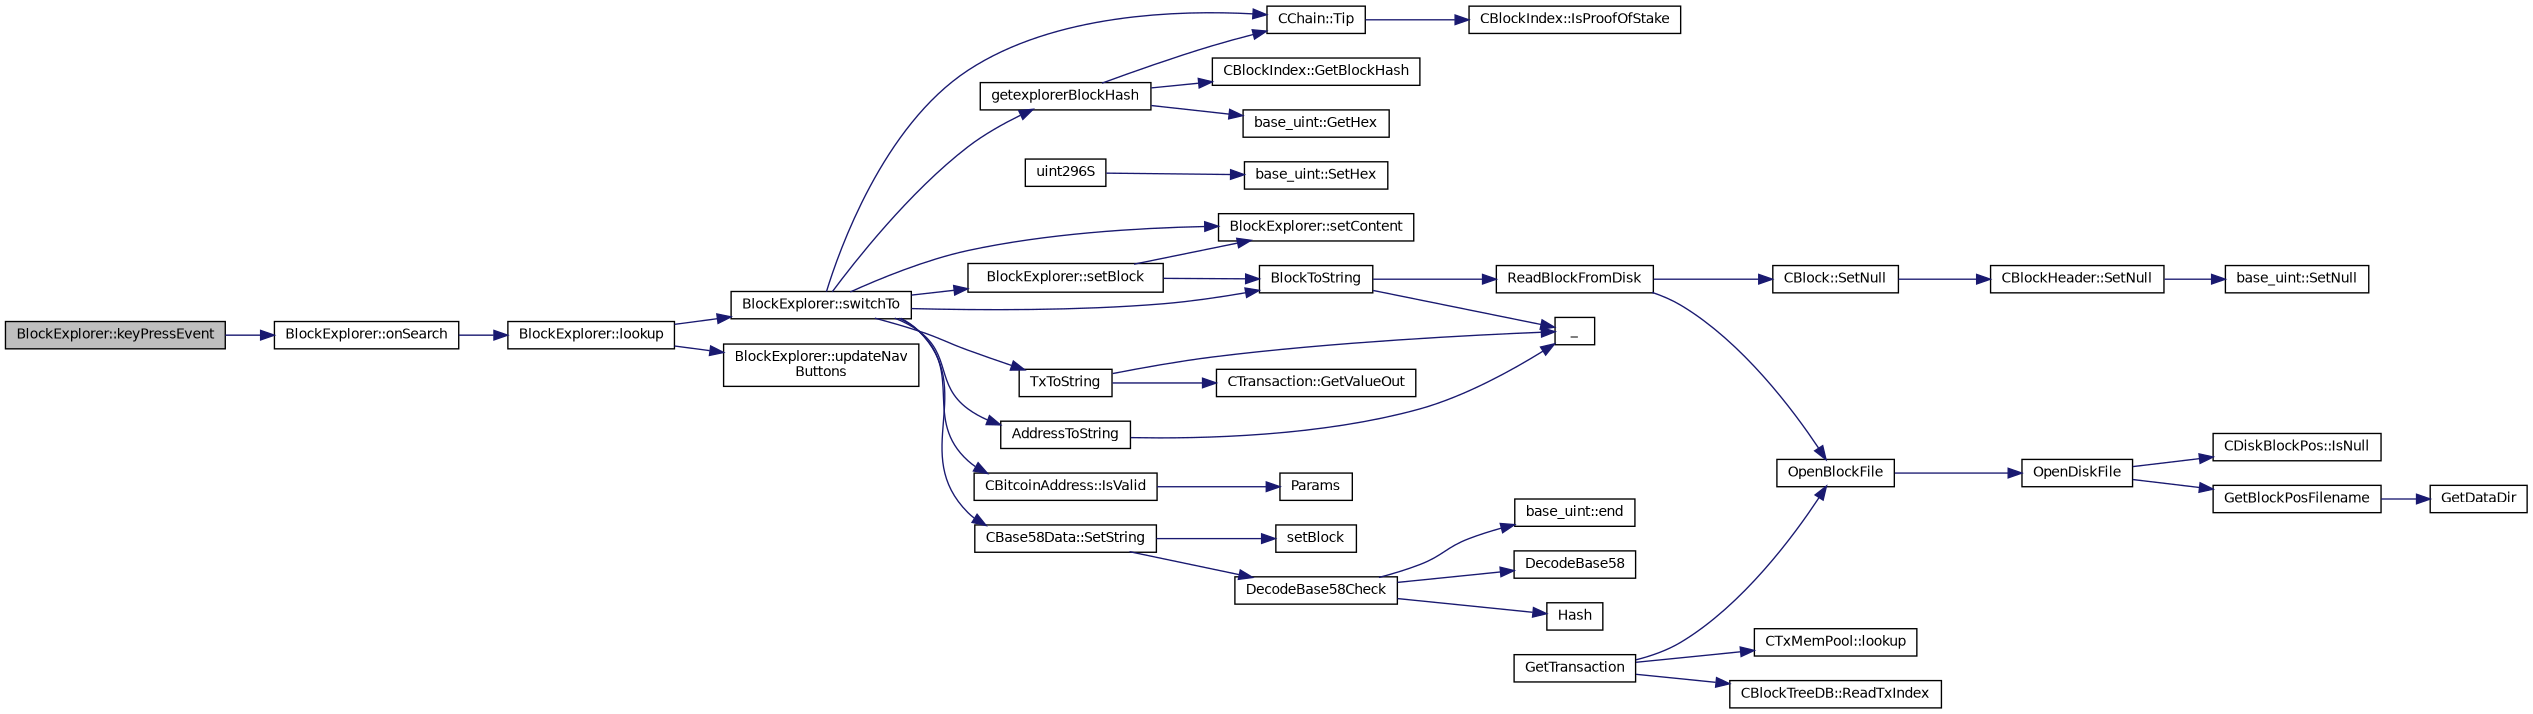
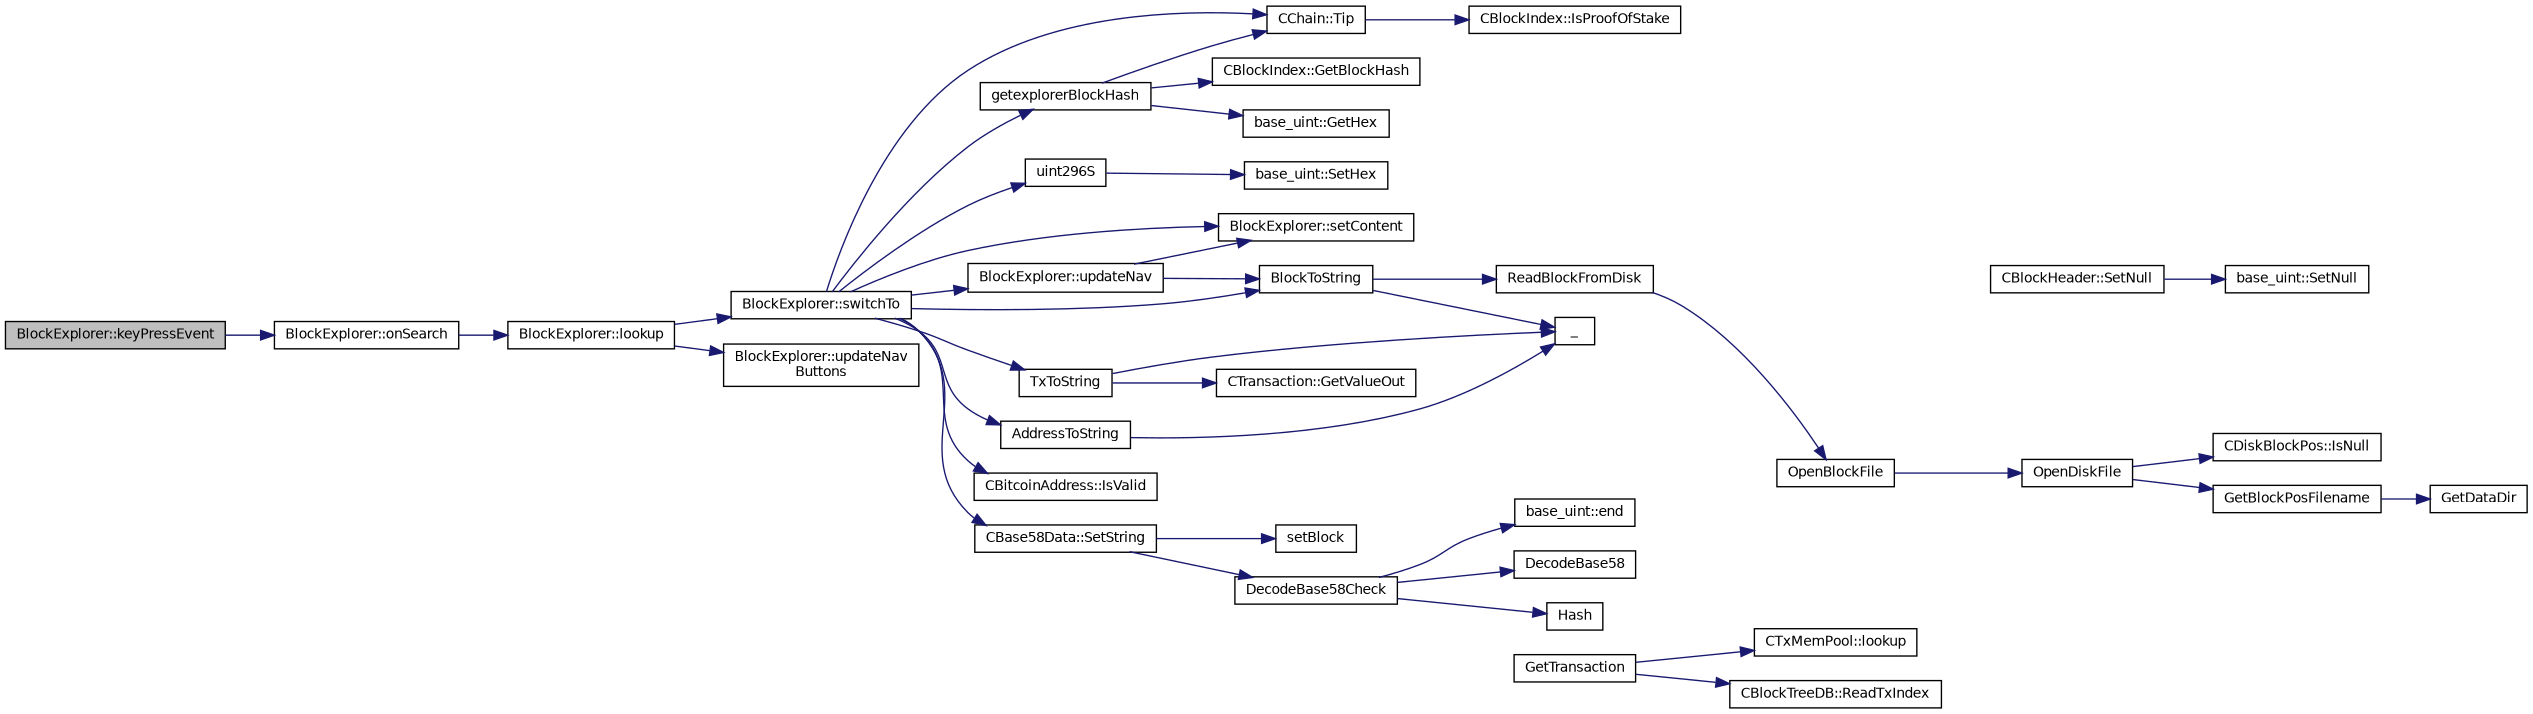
none -> (921, 232)
(1066, 278) -> (1066, 278)
(1836, 279) -> none
(1316, 487) -> none
(1741, 595) -> none
